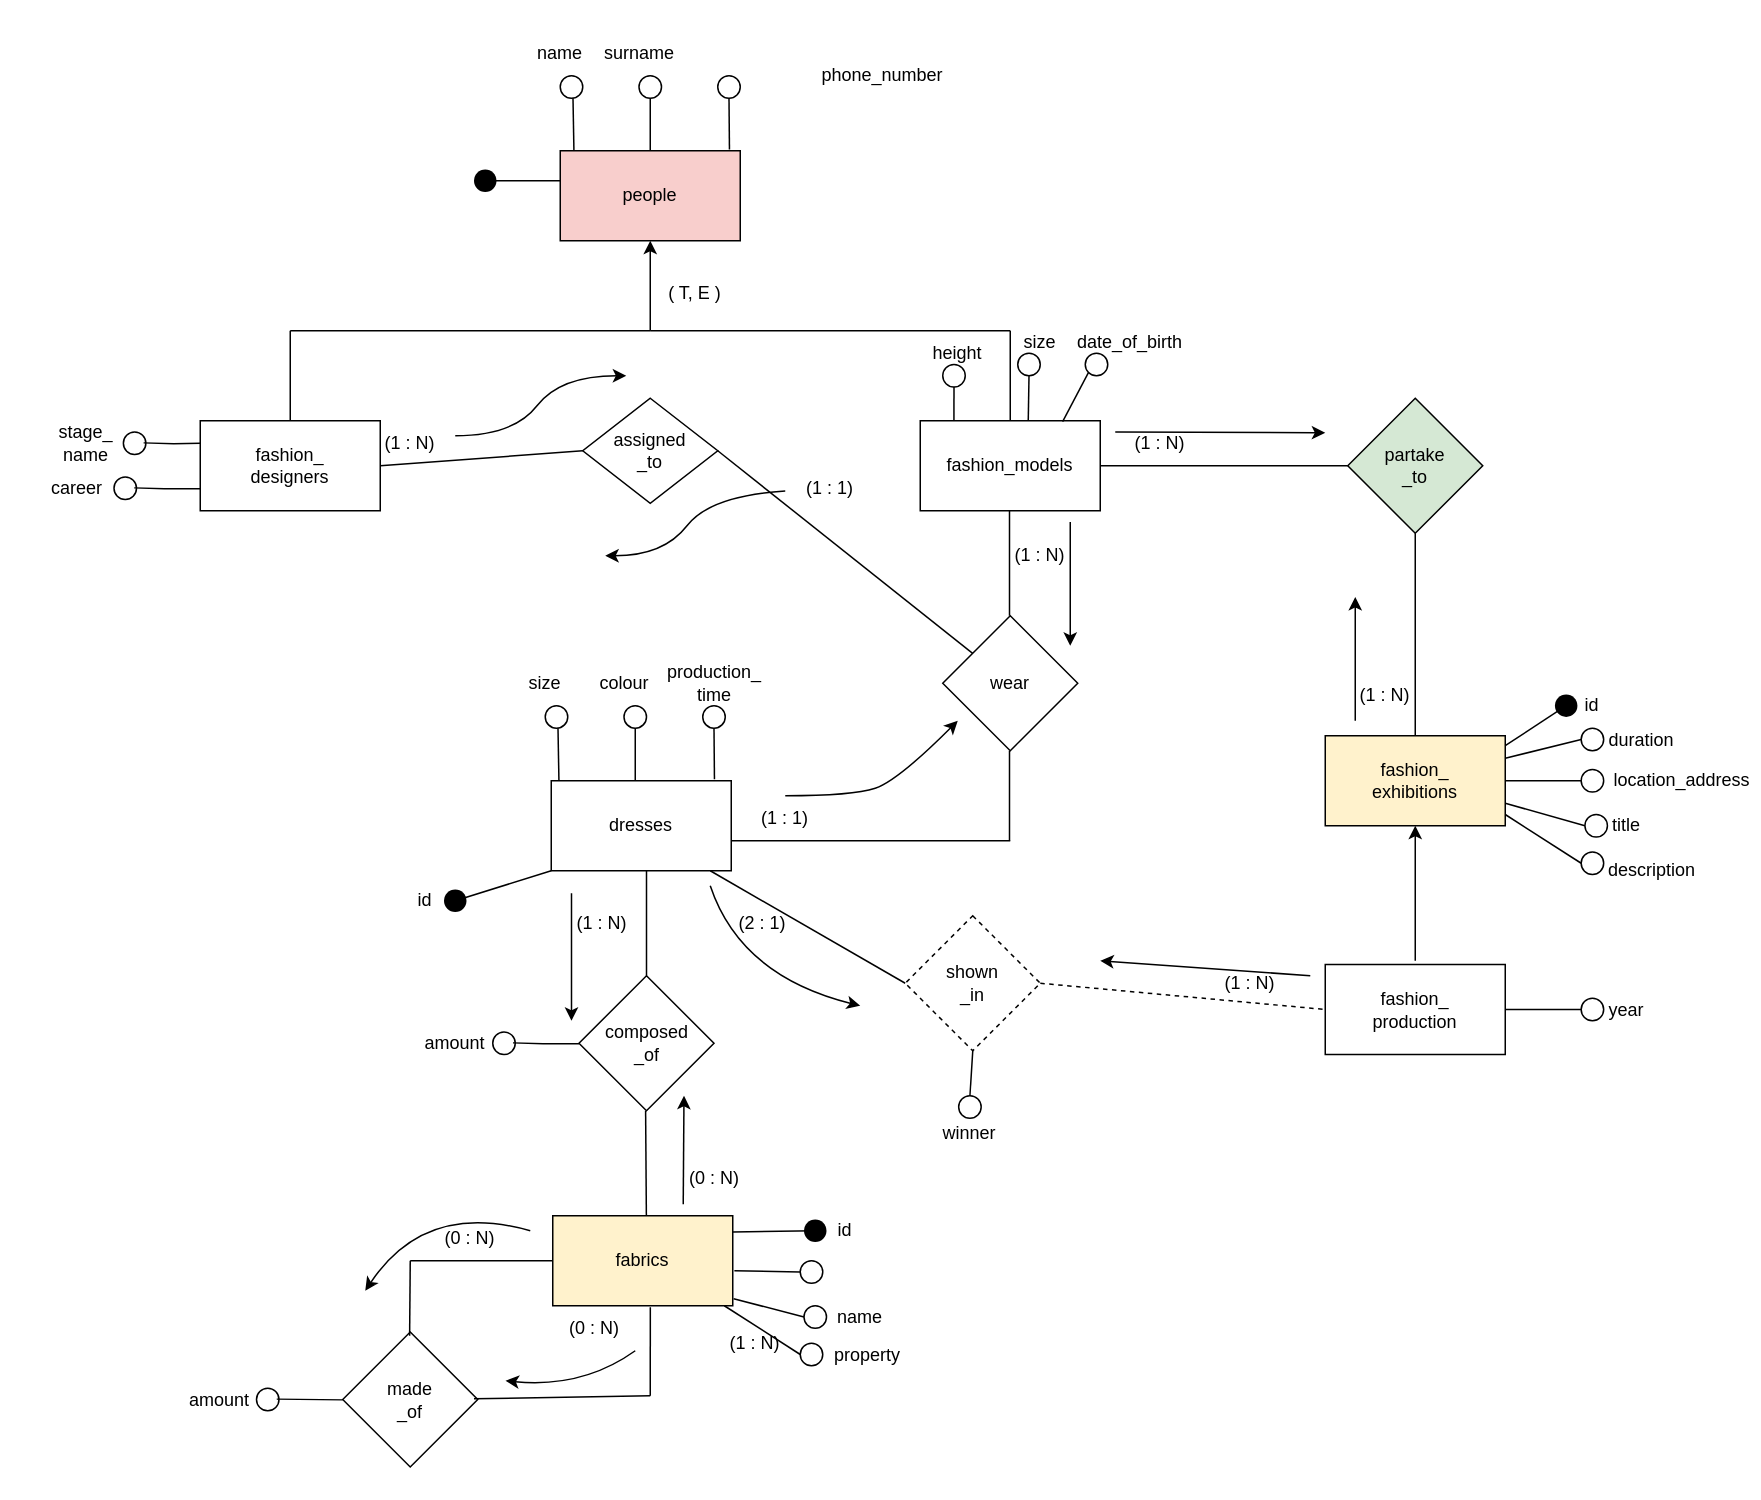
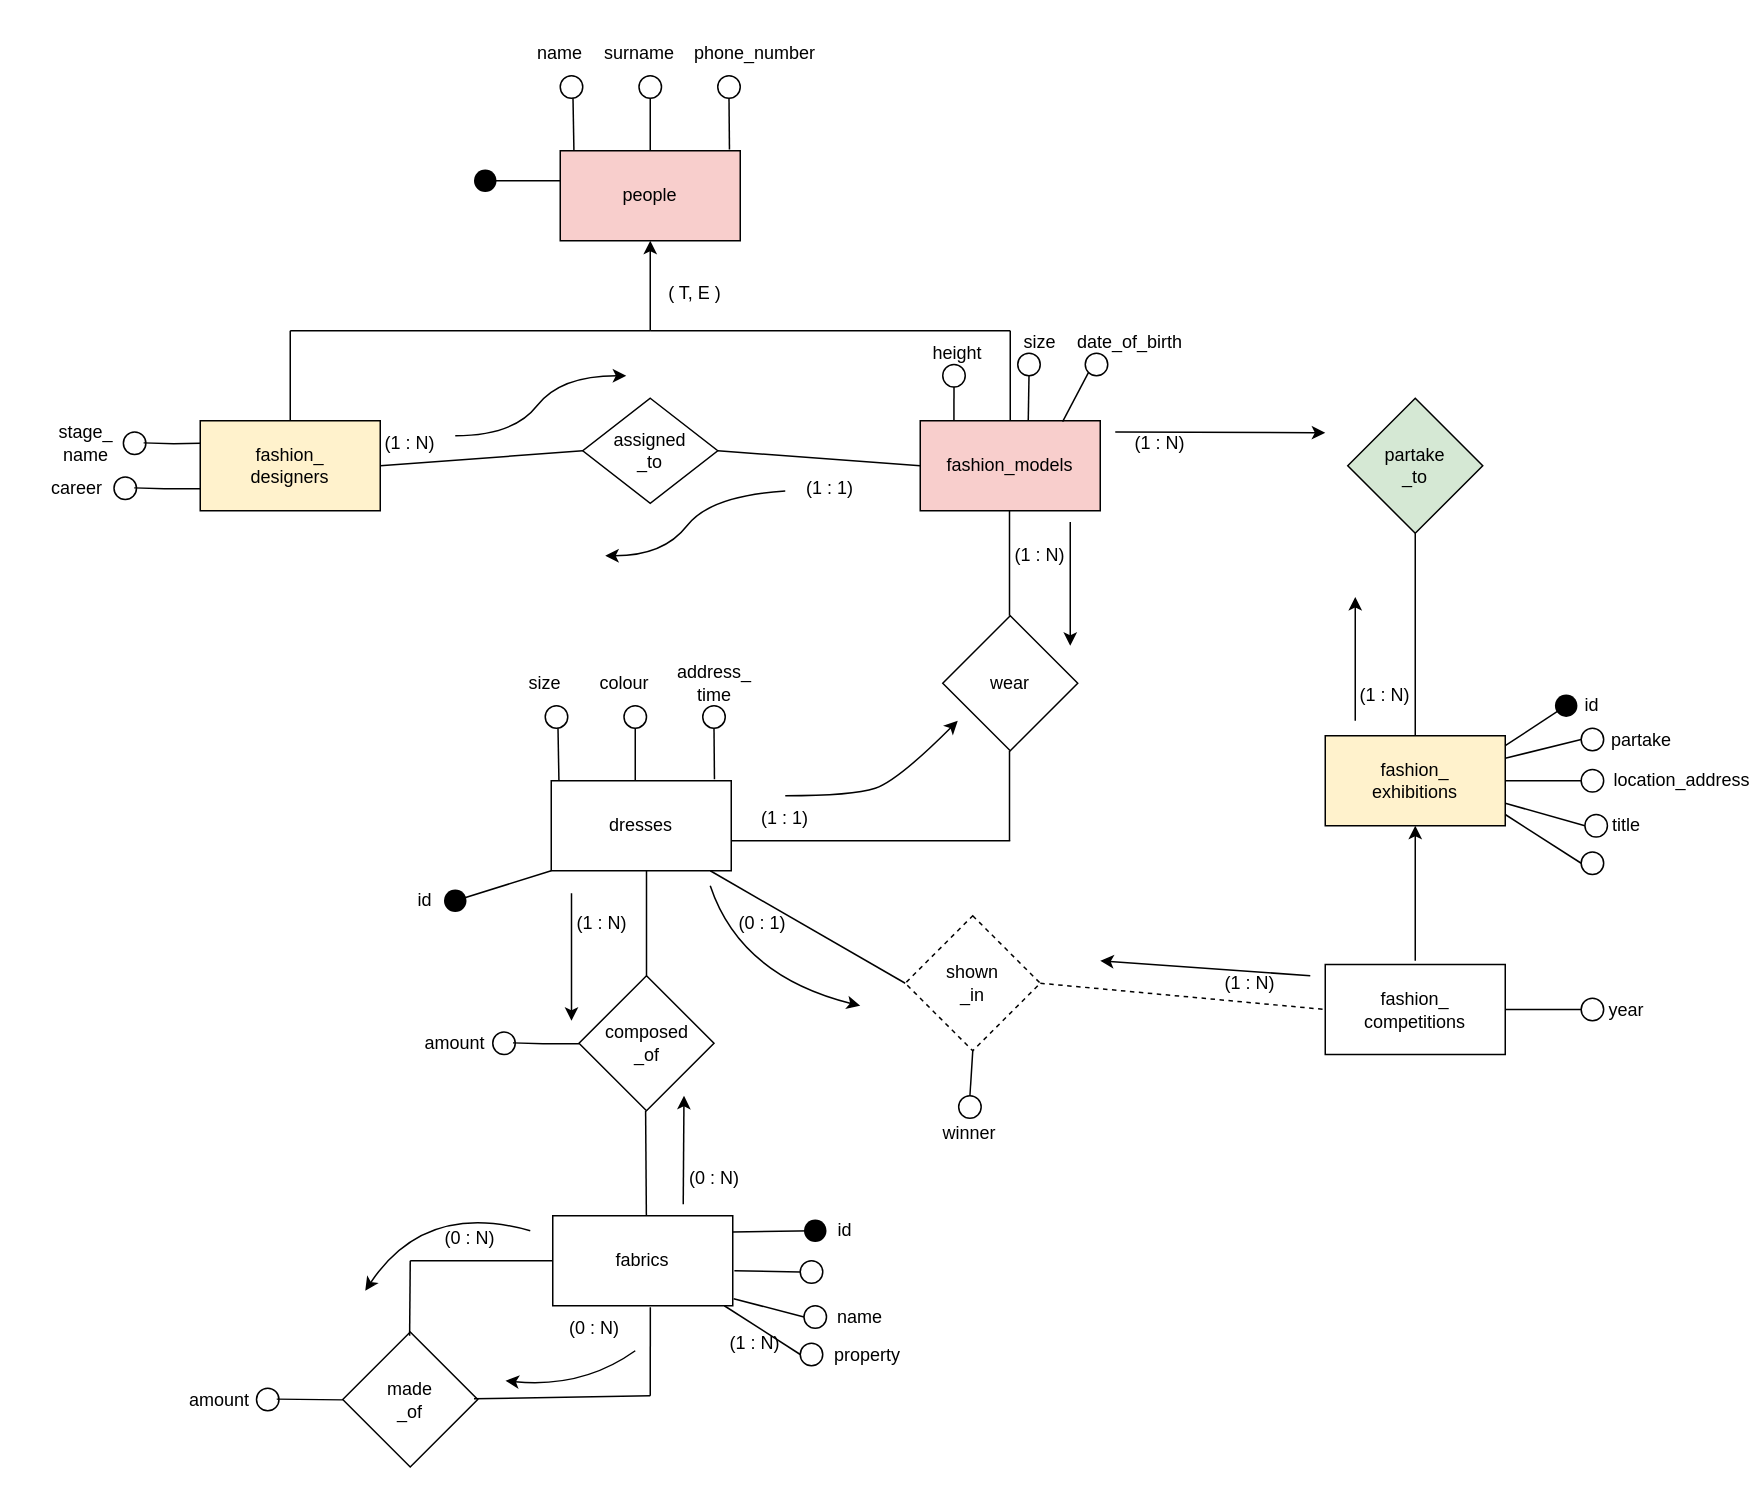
(883, 76) -> (755, 53)
(290, 466) -> (290, 466)
(1010, 466) -> (1010, 466)
(1223, 466) -> none
(845, 552) -> (819, 458)
(715, 683) -> (715, 683)
(1642, 740) -> (1642, 740)
(1652, 871) -> none
(763, 923) -> (763, 923)
(1415, 1010) -> (1415, 1010)
(643, 1261) -> (643, 1261)
